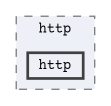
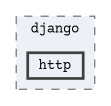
(55, 29) -> (55, 29)
